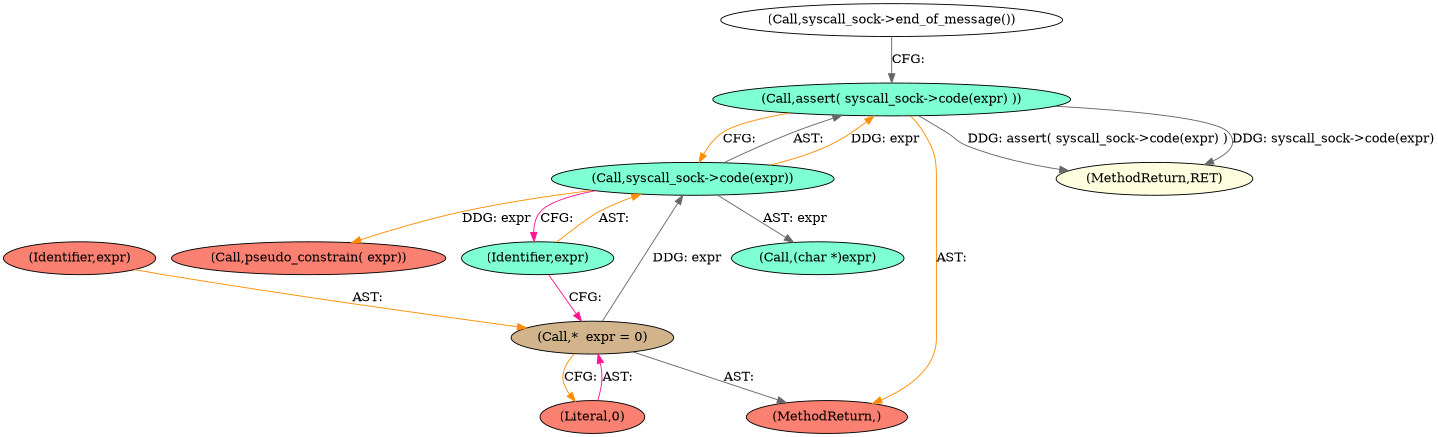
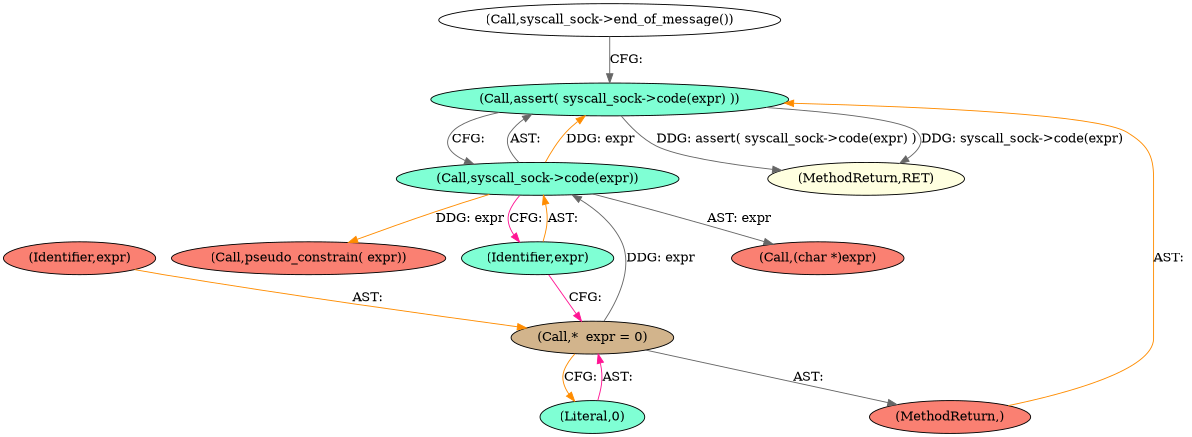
(741, 124) -> (457, 128)
(818, 258) -> (818, 258)
(936, 267) -> (1145, 147)
(592, 417) -> (592, 417)
